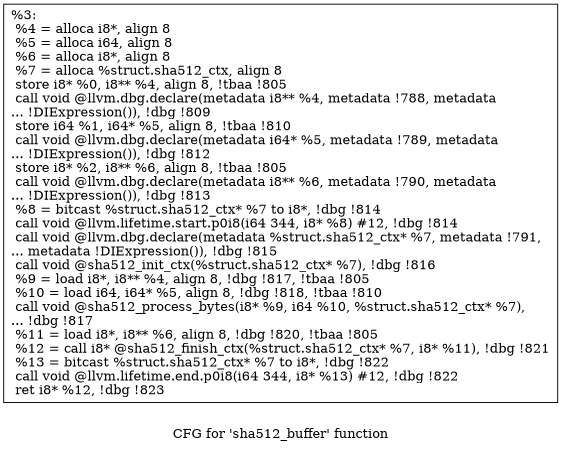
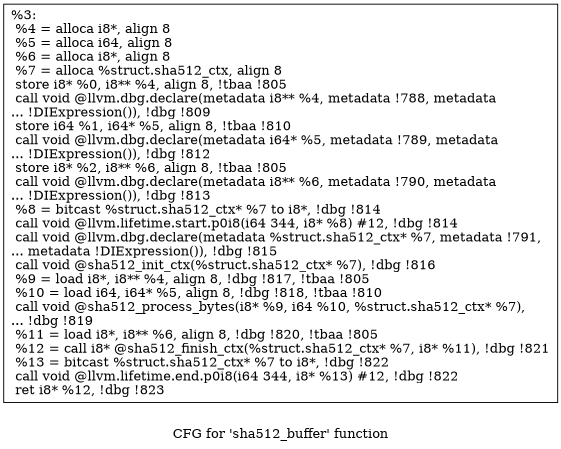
(52, 321) -> (52, 321)
